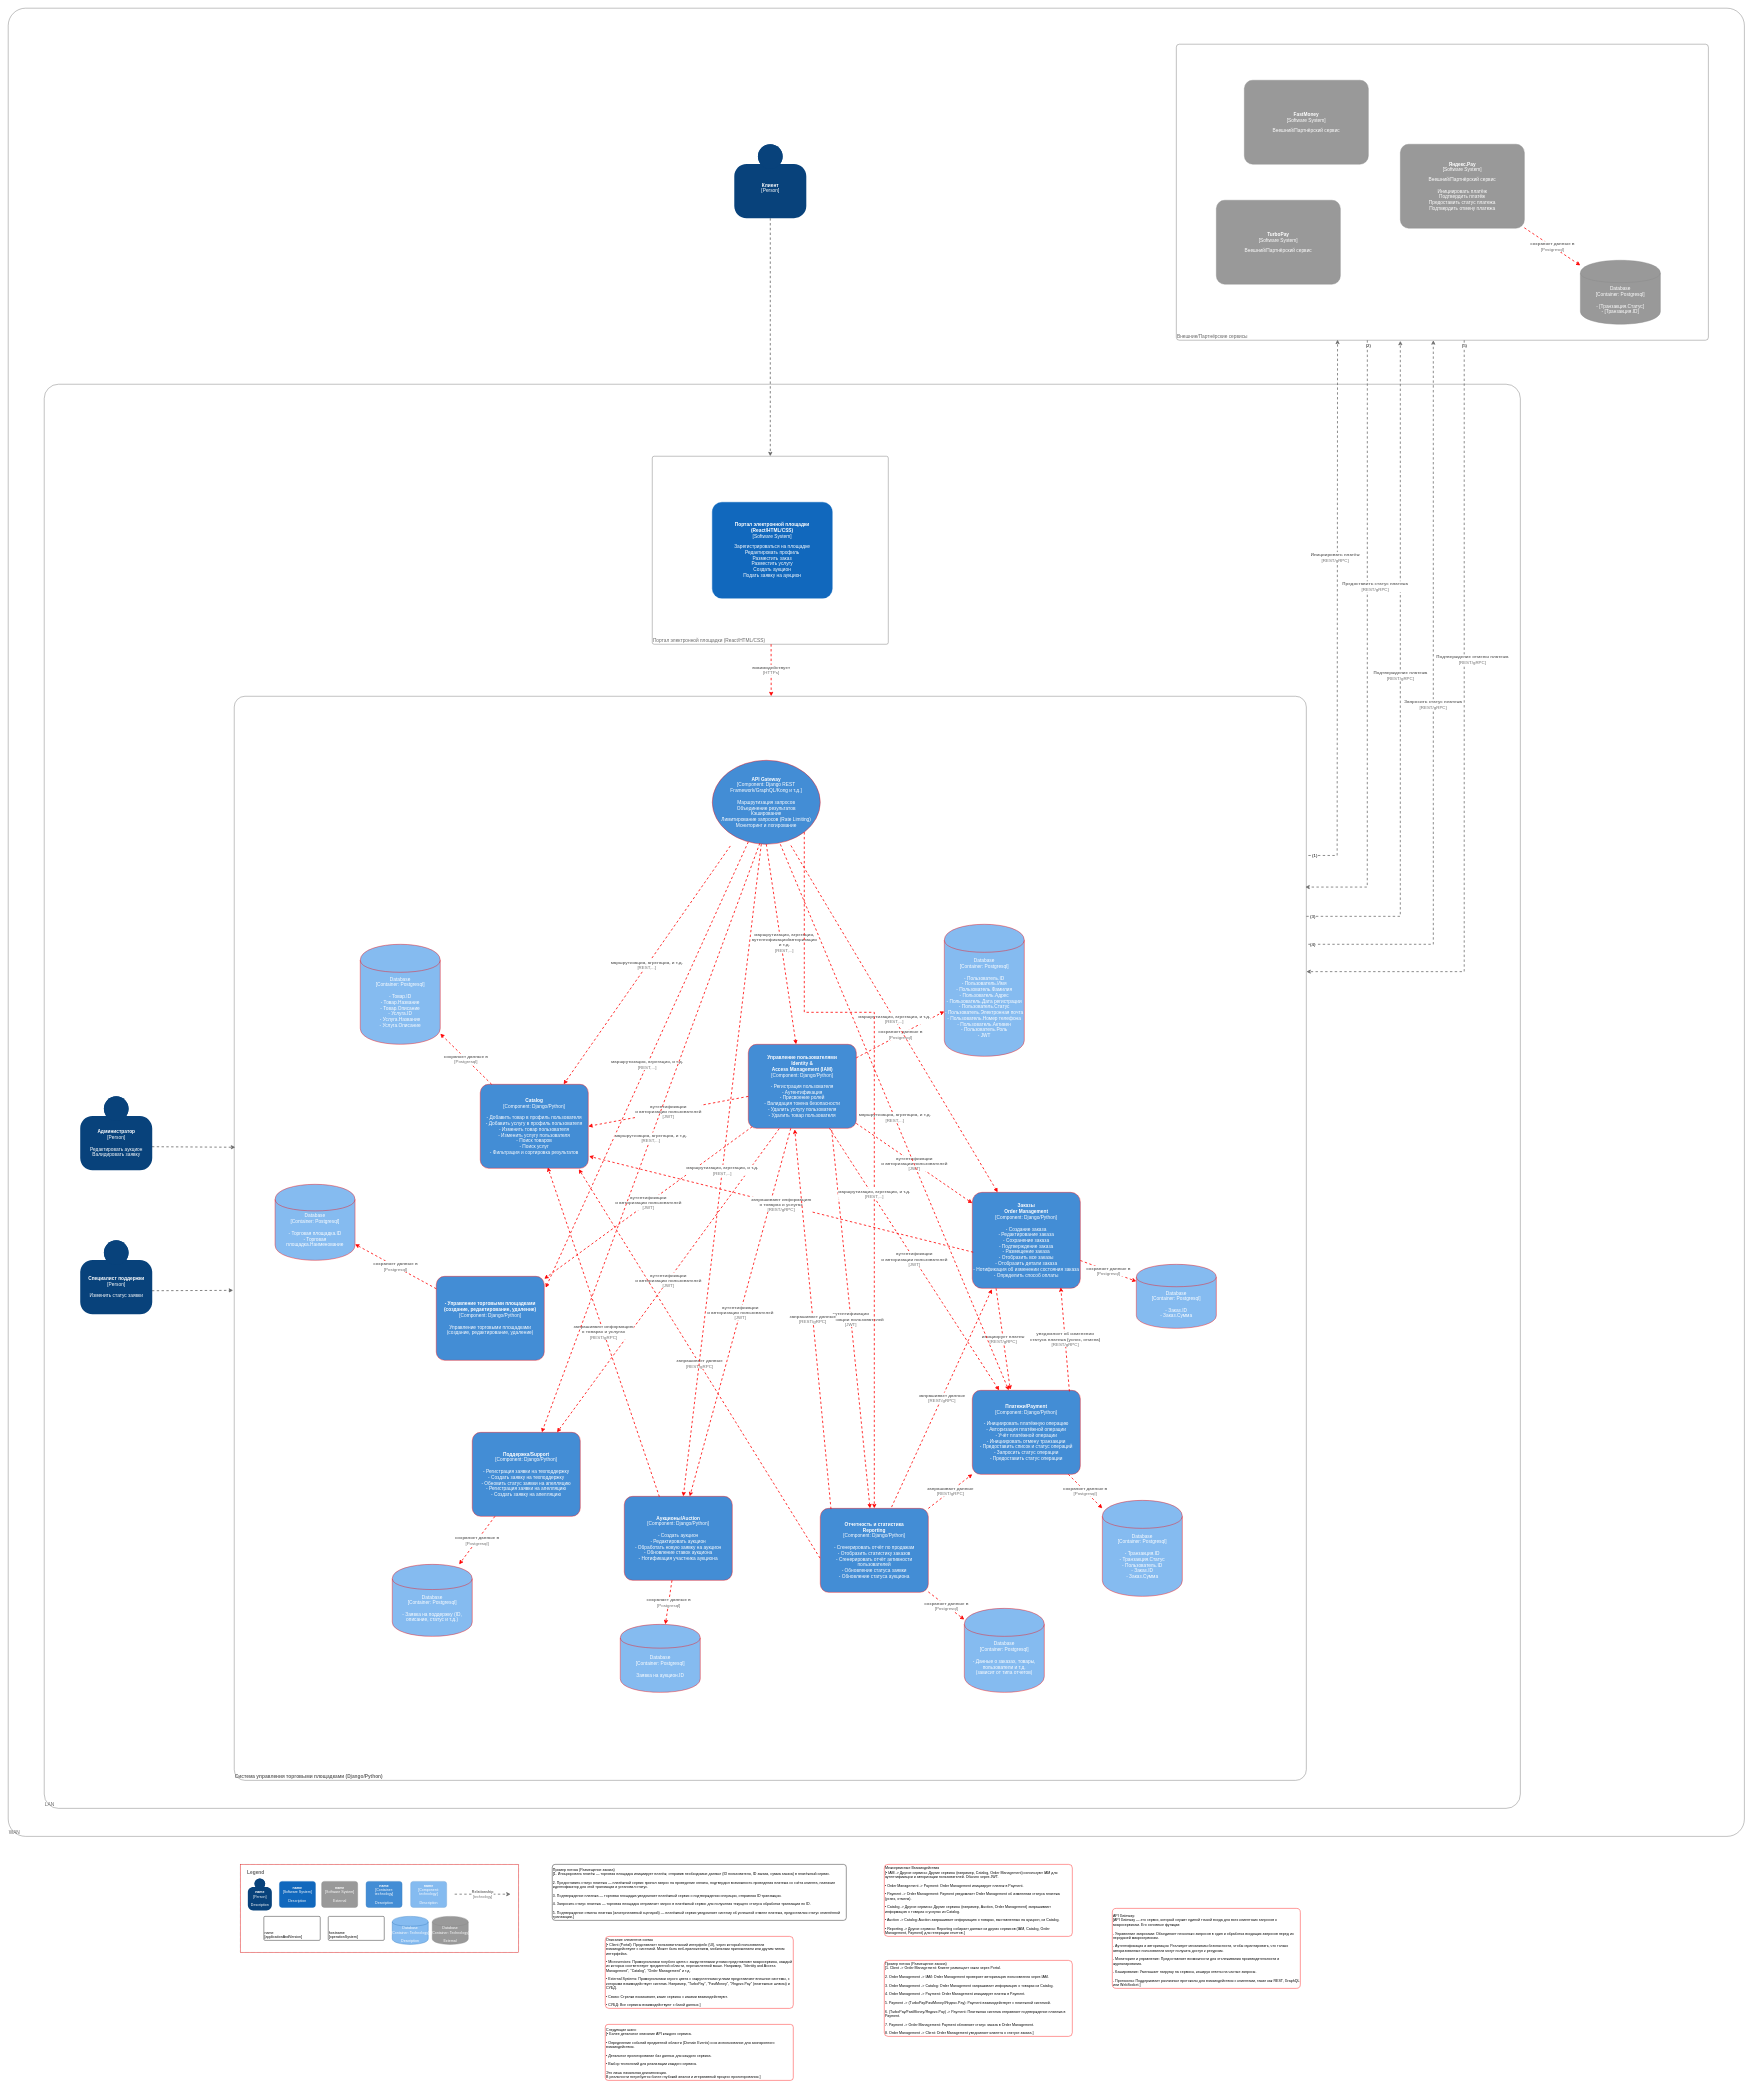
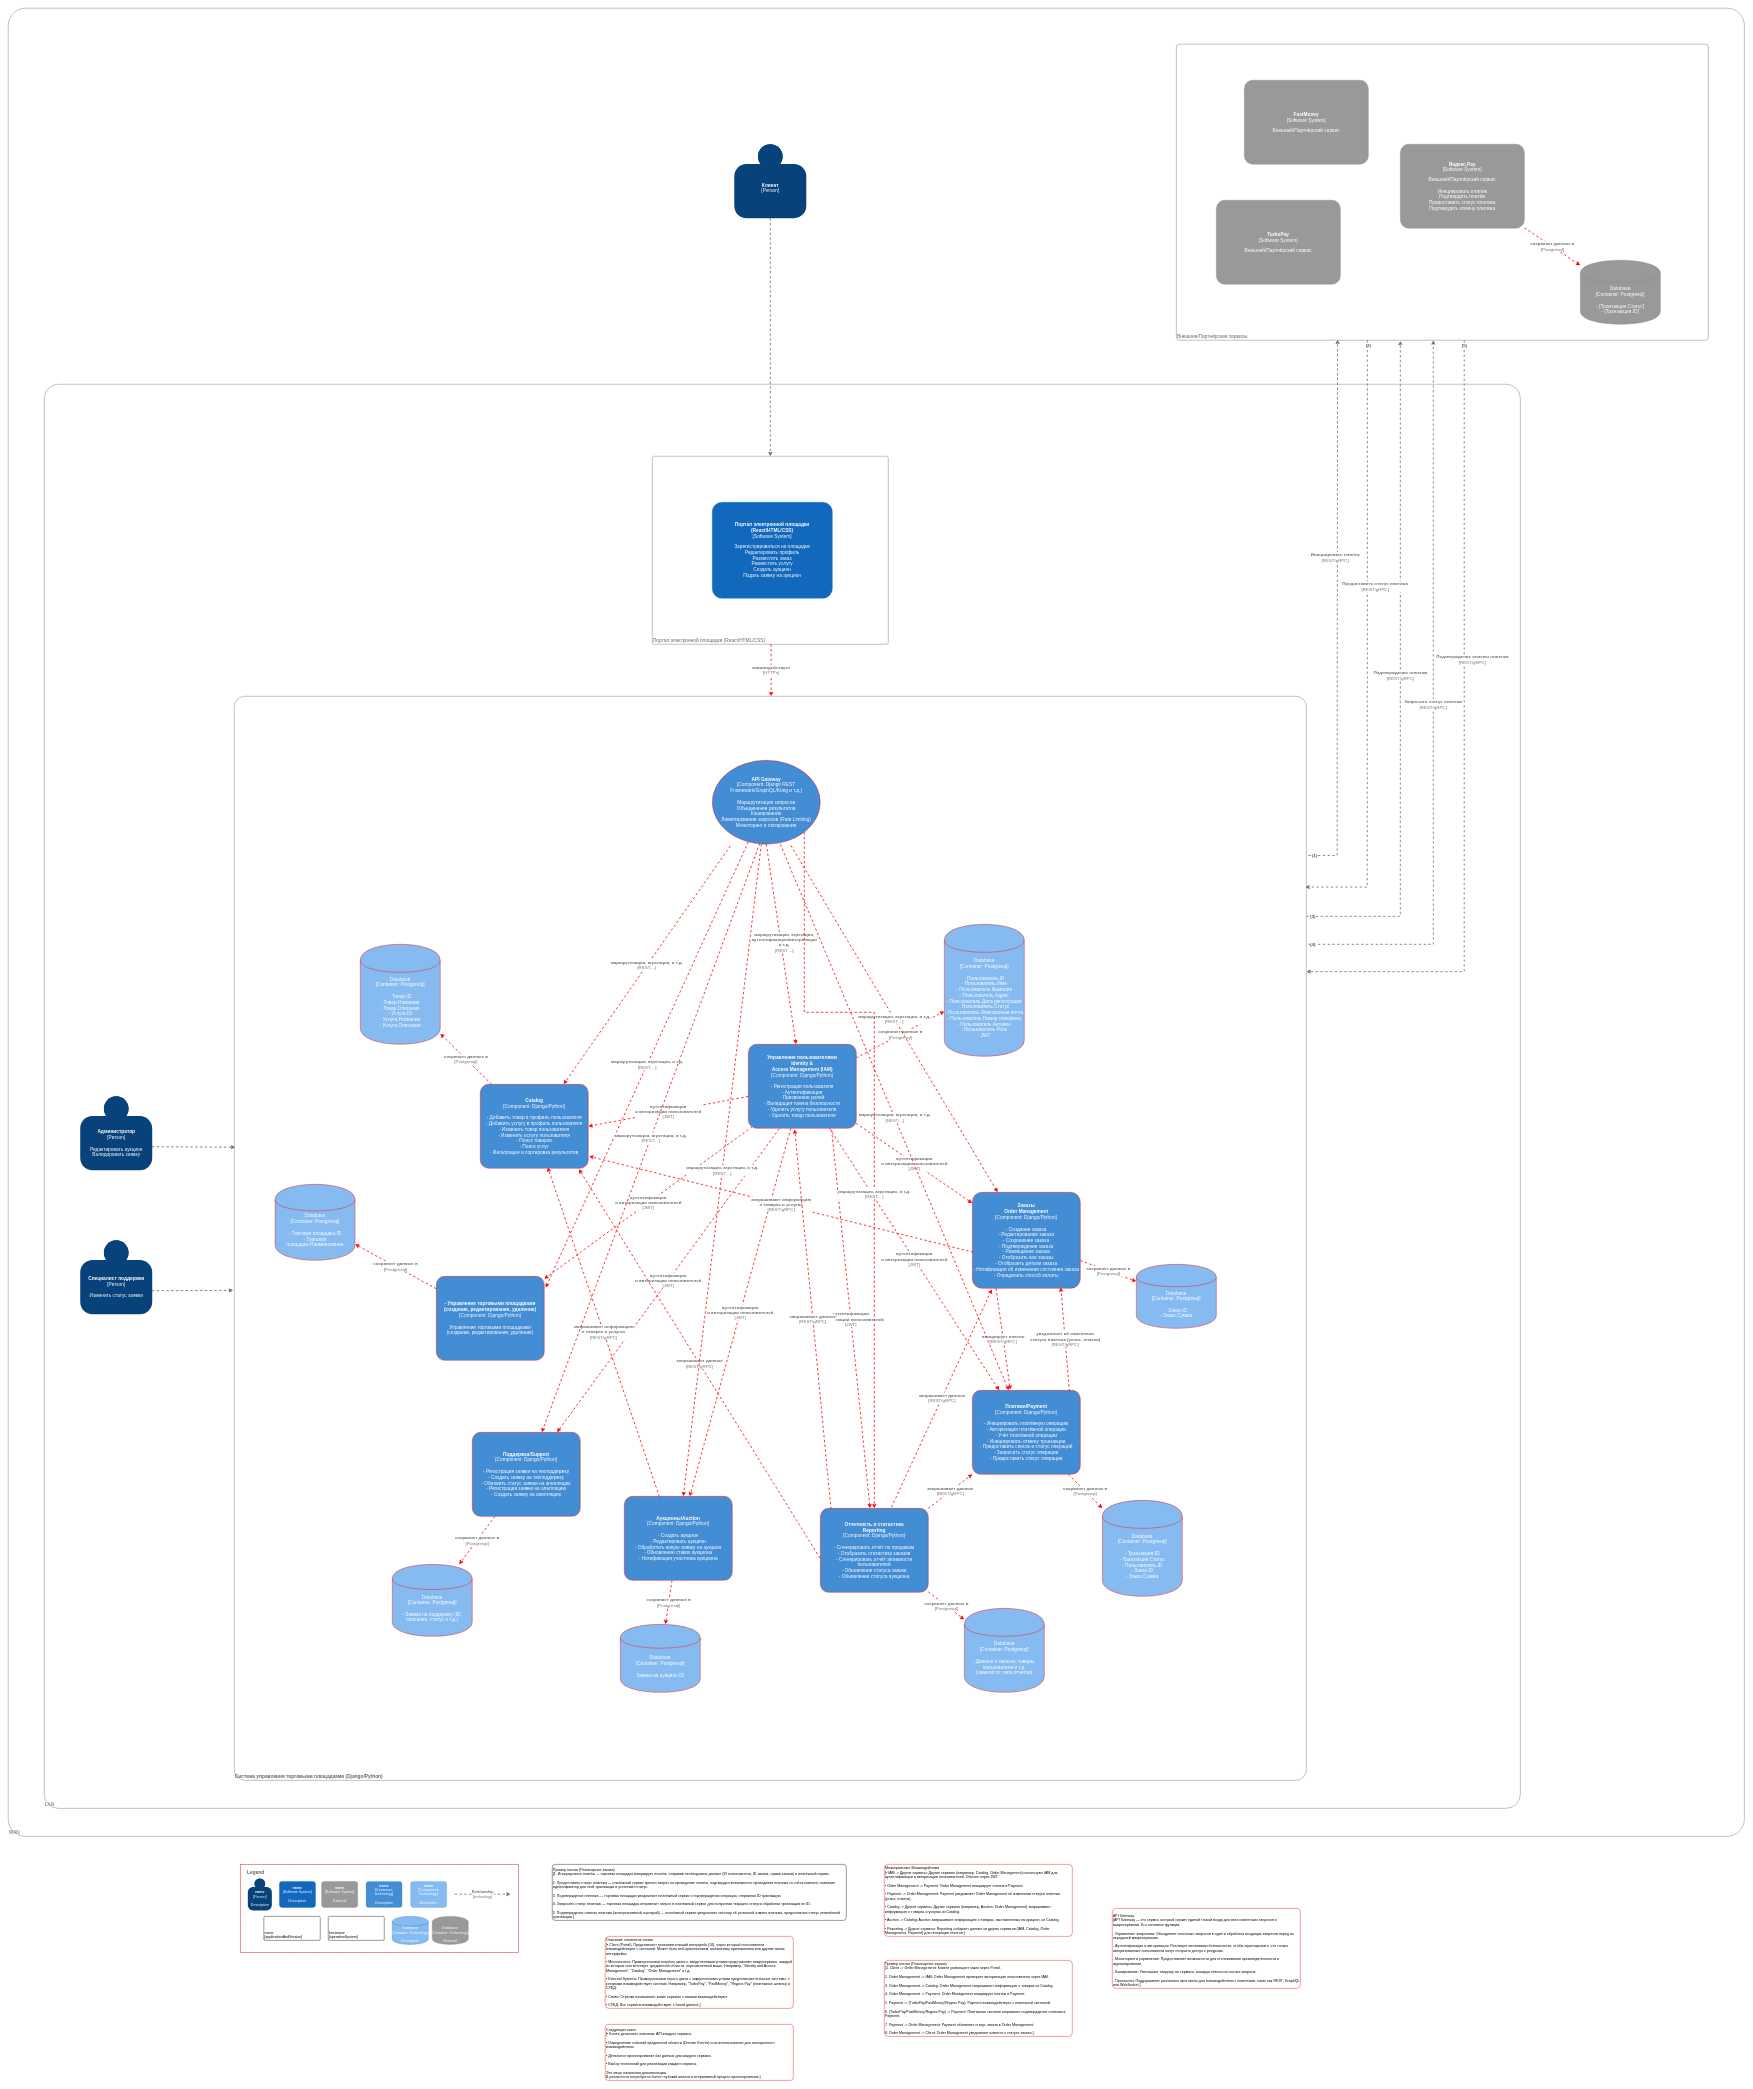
(384, 1894) -> (384, 1894)
